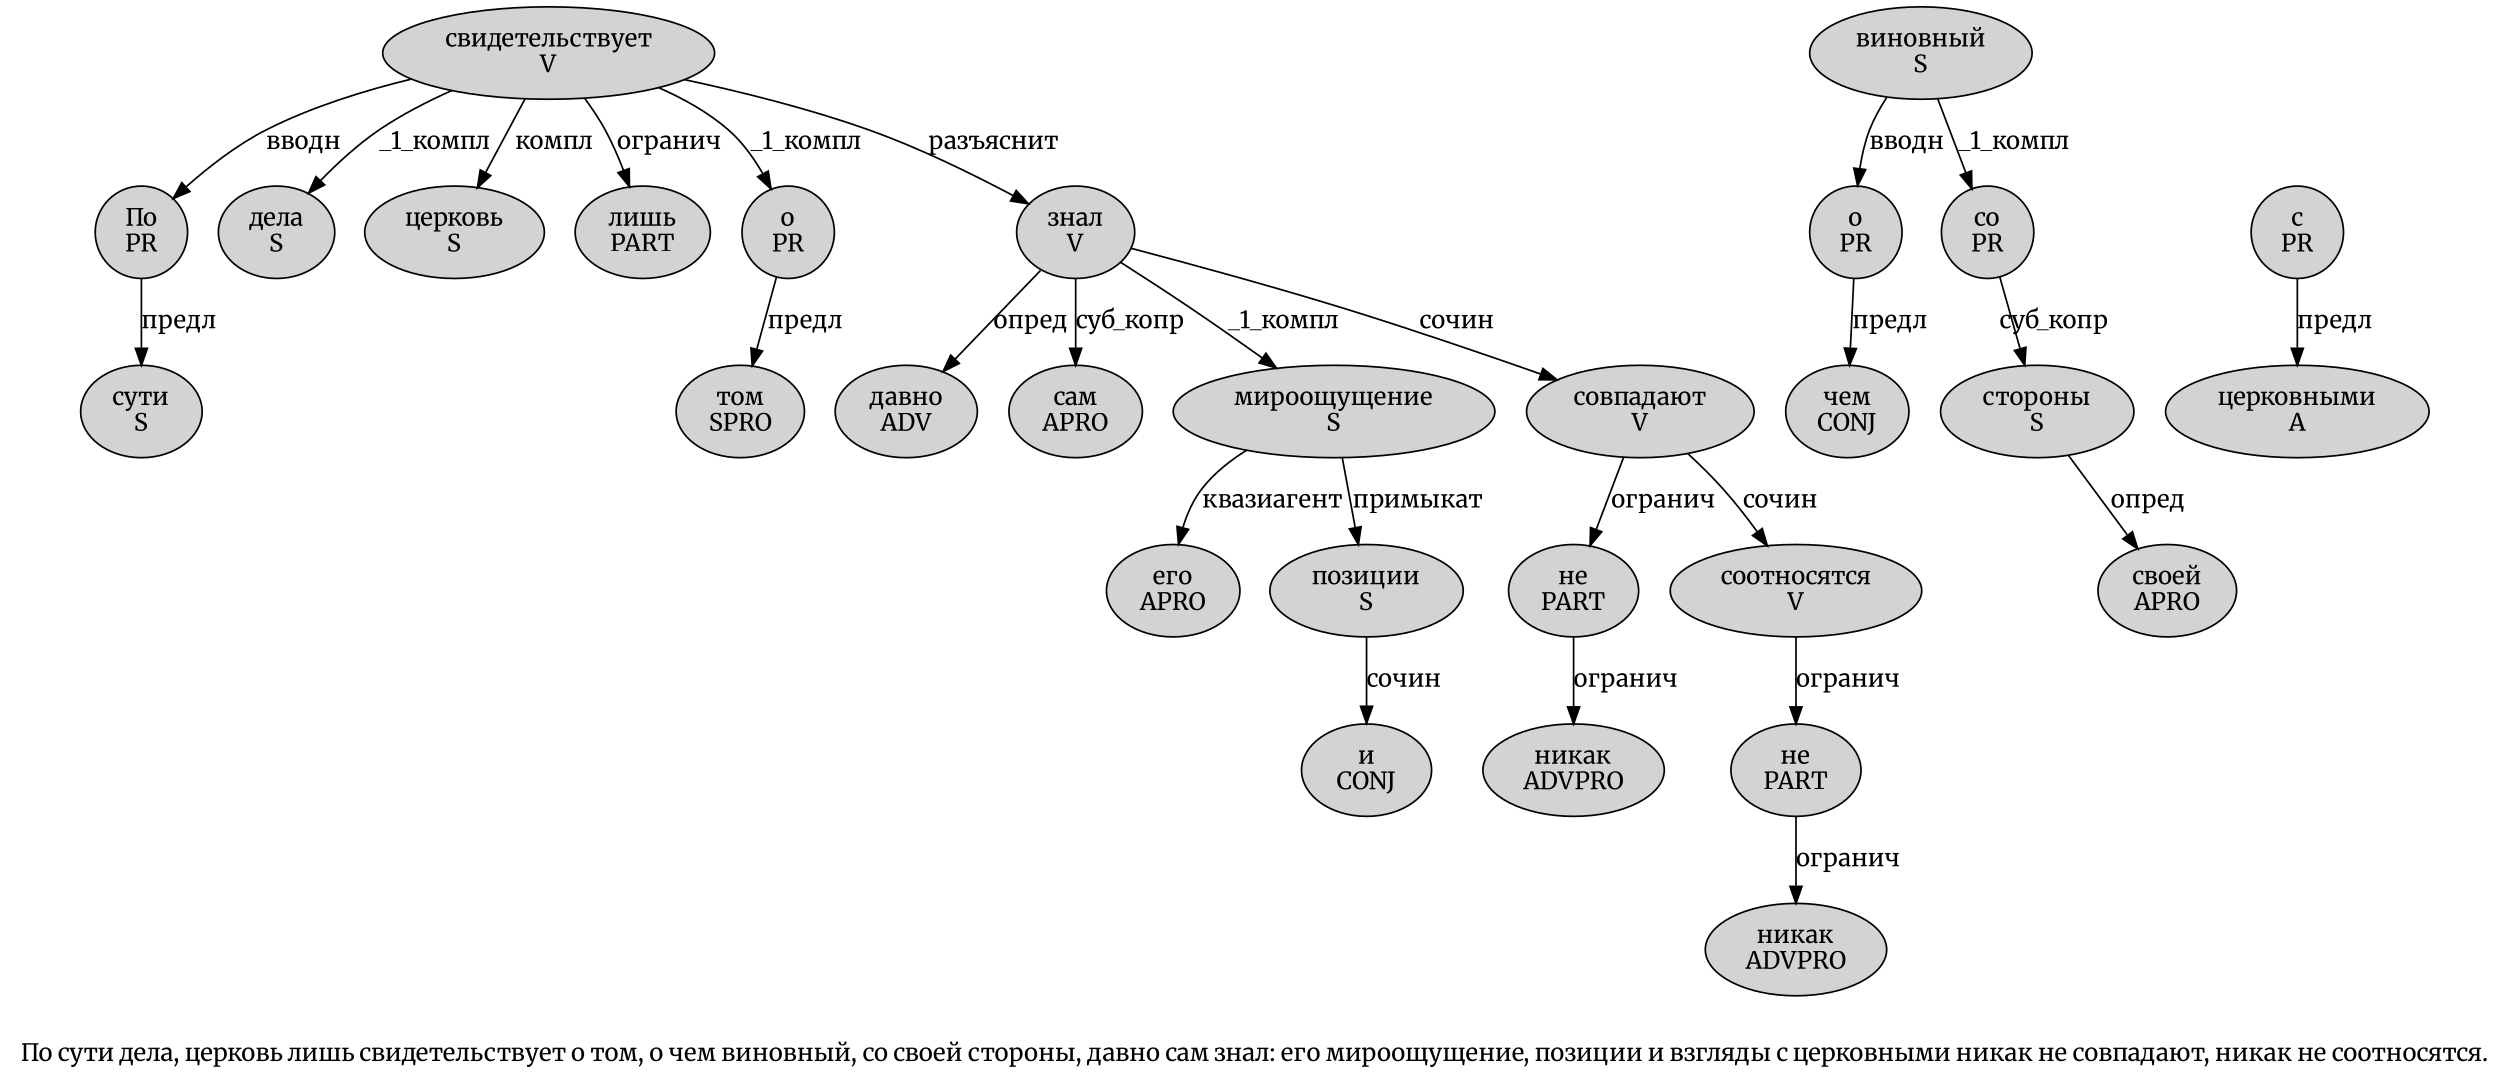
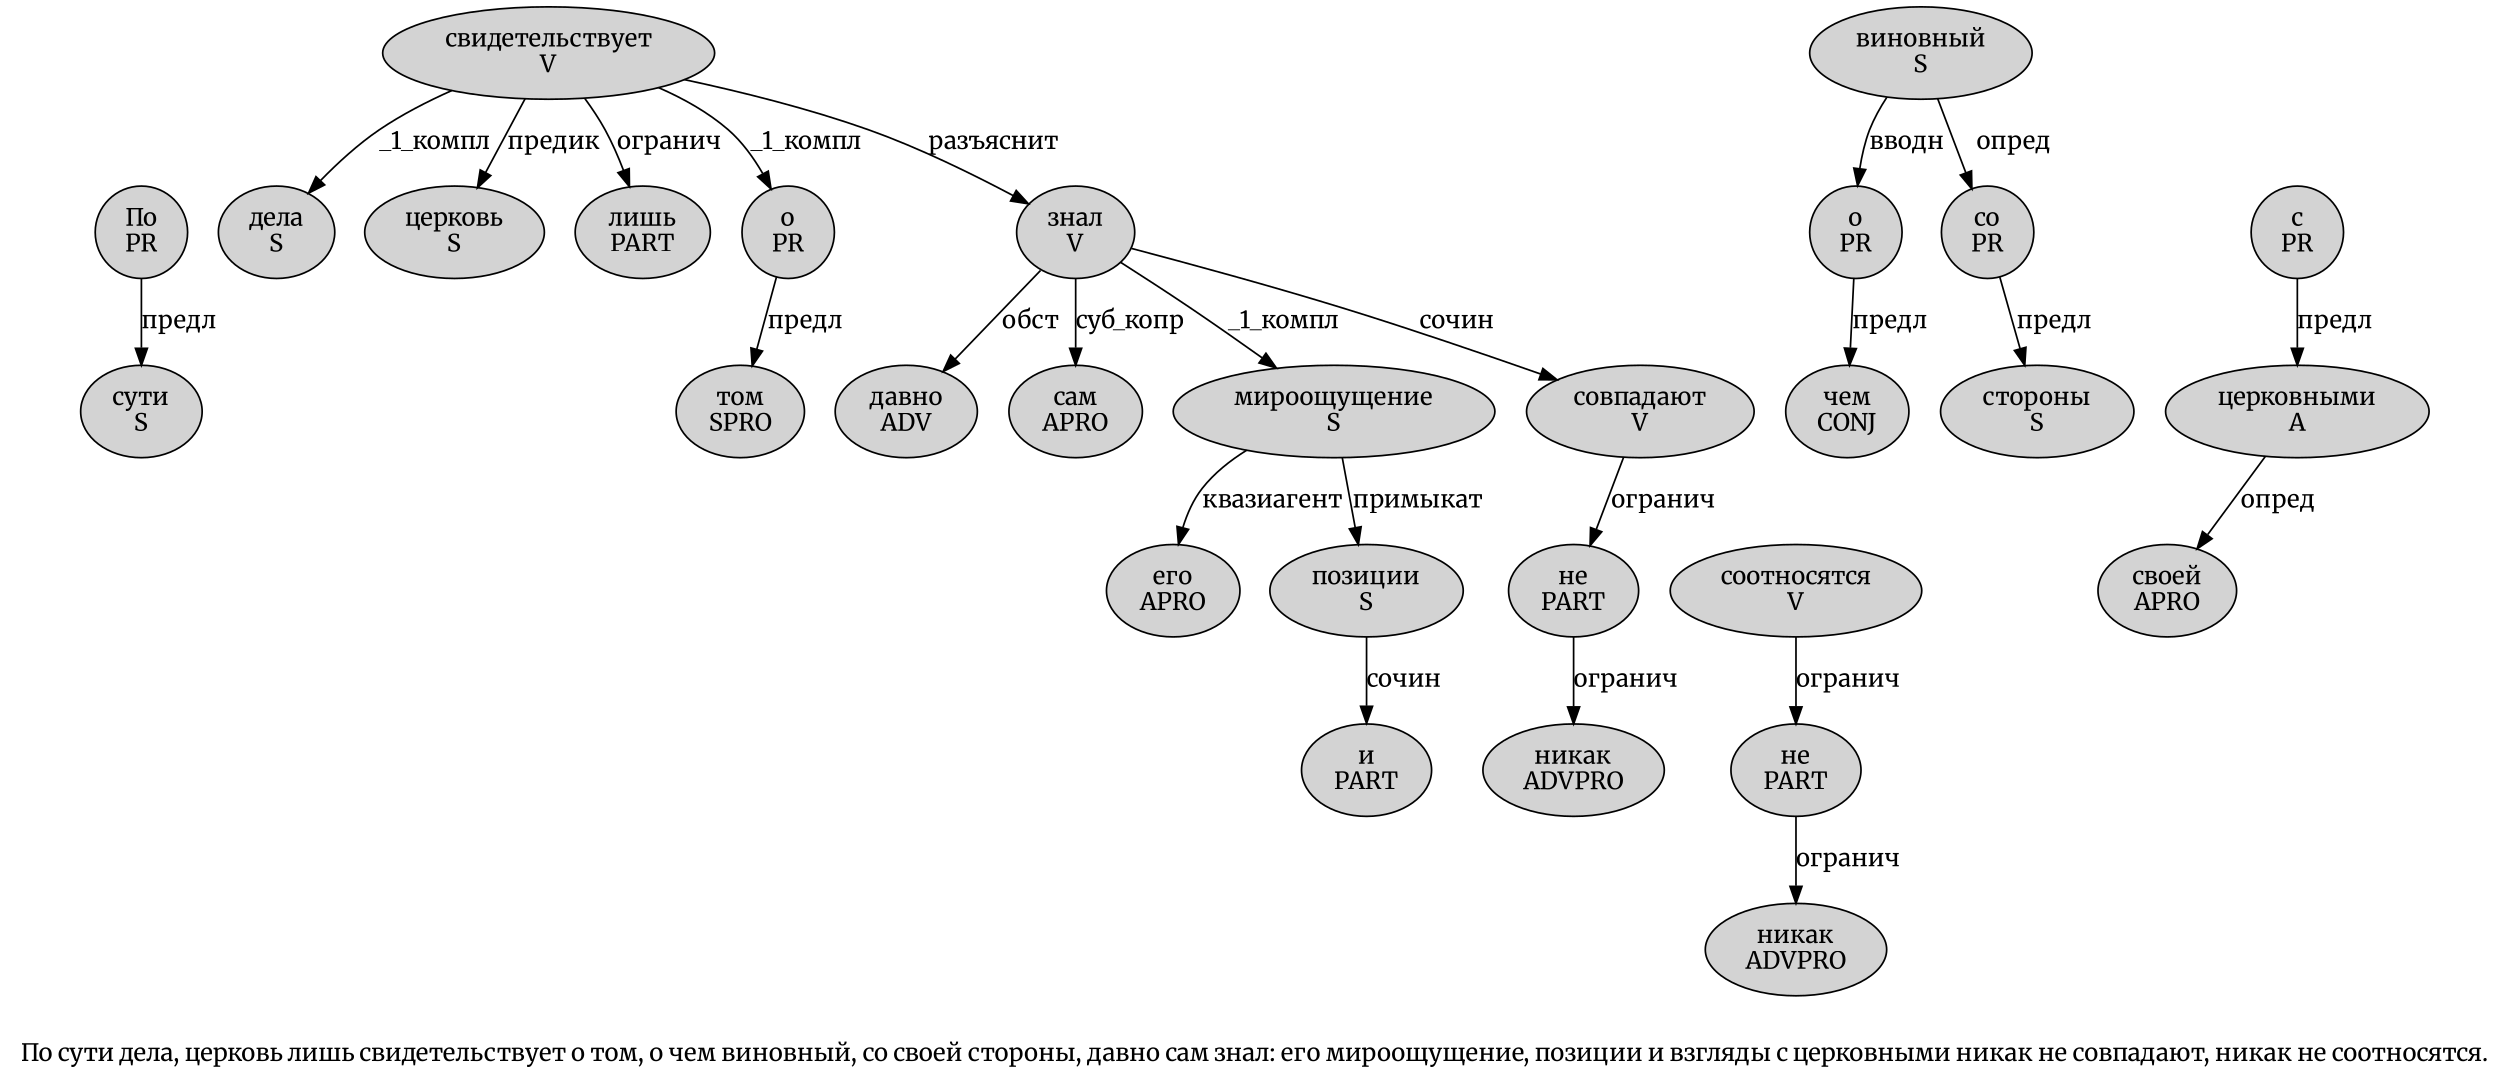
(292, 118) -> none
(555, 143) -> (555, 143)
(2014, 143) -> (2014, 143)
(1031, 322) -> (1031, 322)
(2054, 322) -> (2054, 322)
(1724, 491) -> none
(2098, 495) -> (2237, 495)
(1367, 770) -> (1367, 770)
